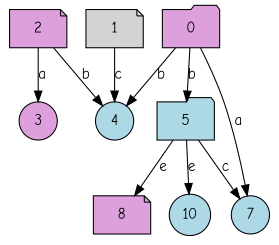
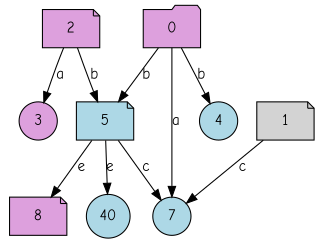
(115, 69) -> (229, 168)
(75, 73) -> (85, 70)
(186, 121) -> (105, 121)
(190, 215) -> (108, 216)
